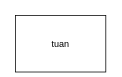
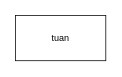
(60, 44) -> (60, 38)
